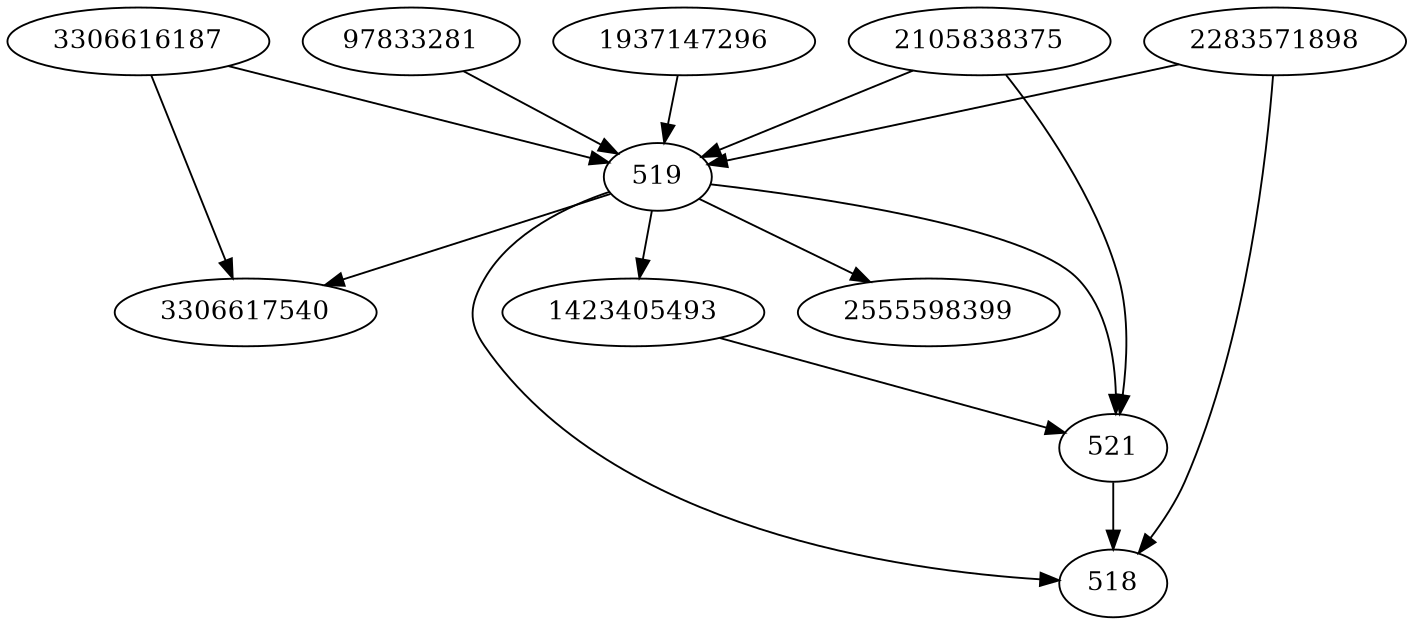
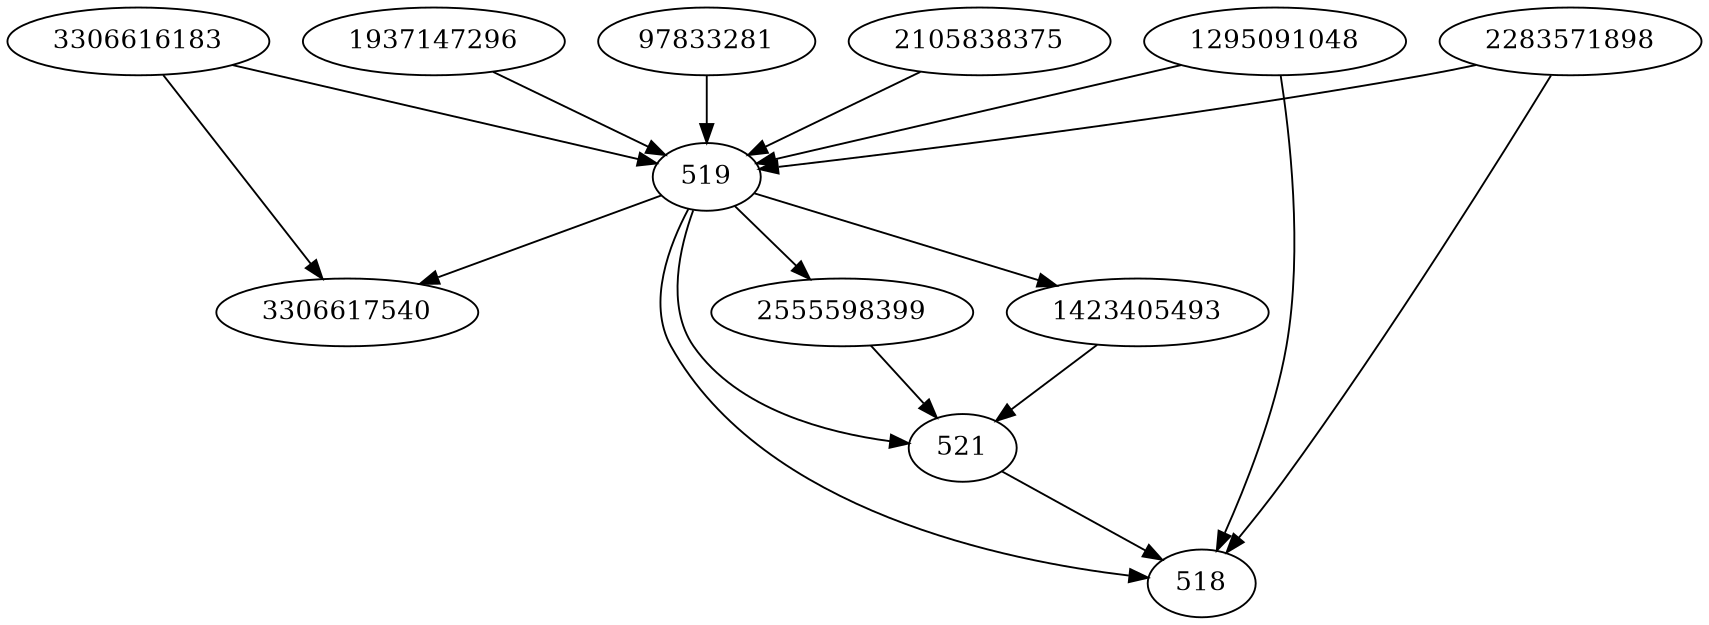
(138, 41) -> (138, 41)
none -> (1275, 41)
(1099, 224) -> (897, 374)
